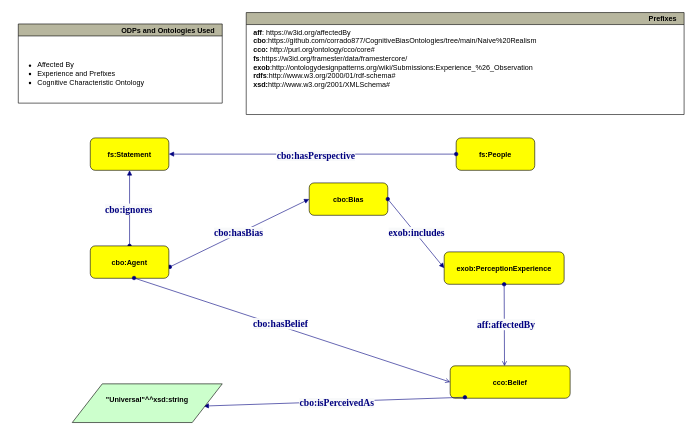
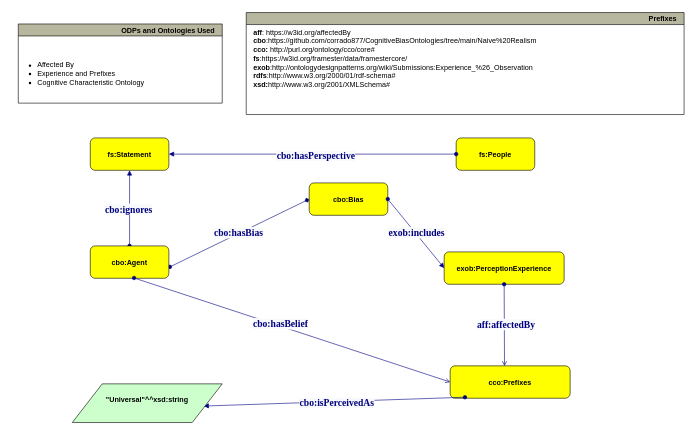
(303, 202) -> (303, 202)
(510, 382) -> (510, 382)
